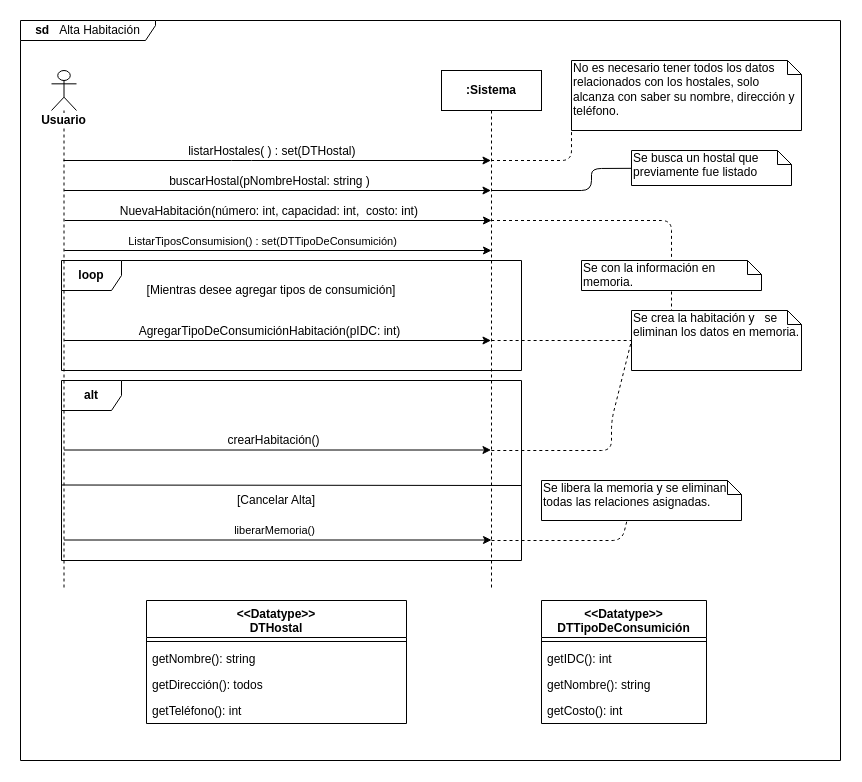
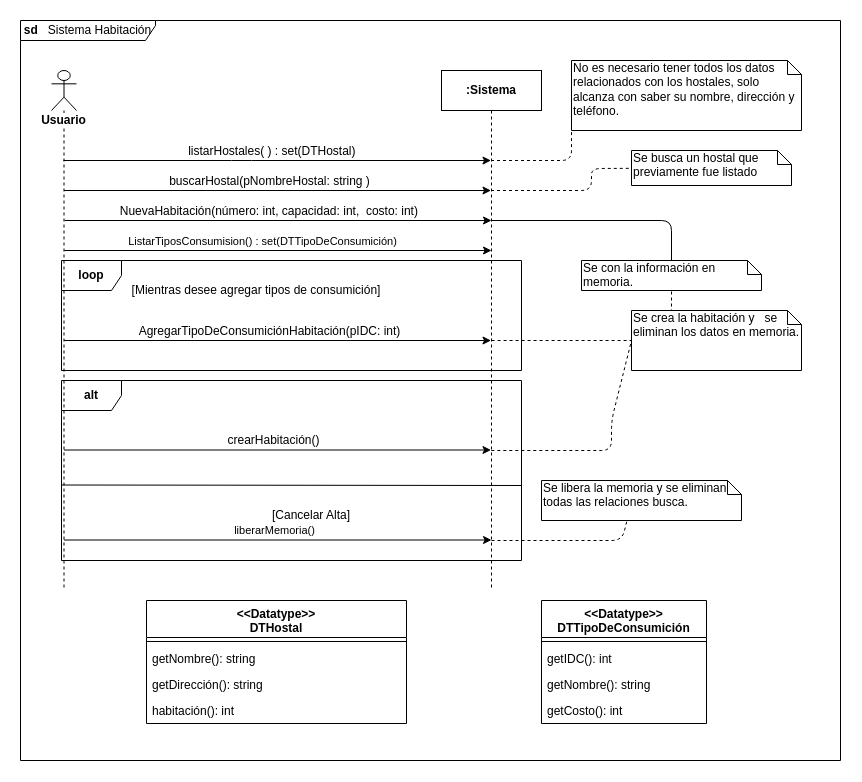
(88, 31) -> (88, 31)
(565, 191) -> (565, 191)
(597, 221) -> (597, 221)
(272, 291) -> (257, 291)
(643, 496) -> (643, 496)
(277, 501) -> (312, 516)
(216, 685) -> (218, 685)
(206, 711) -> (201, 711)
